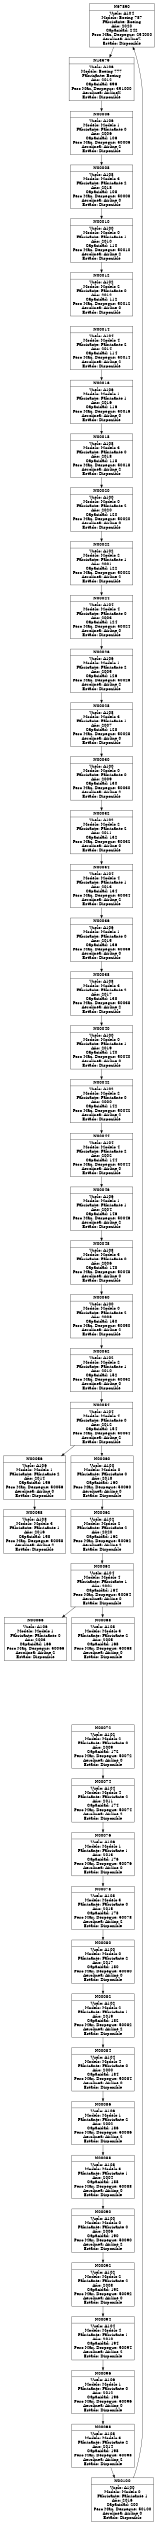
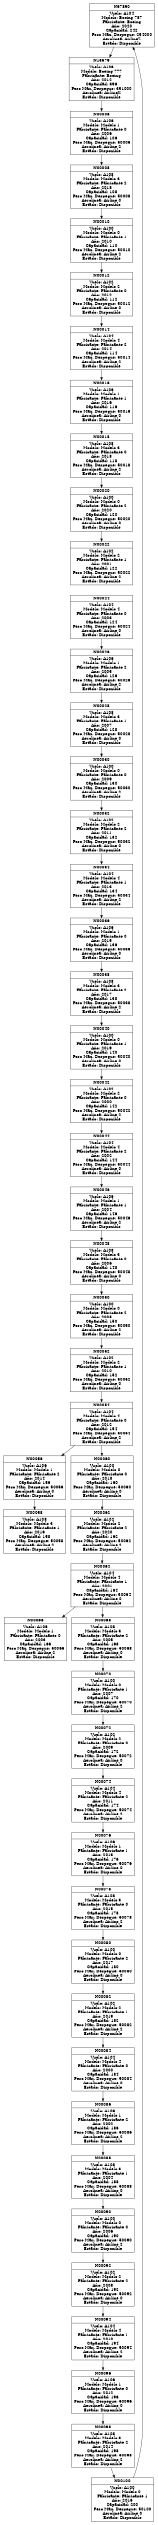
none -> (102, 320)
(102, 589) -> none
none -> (103, 1693)
